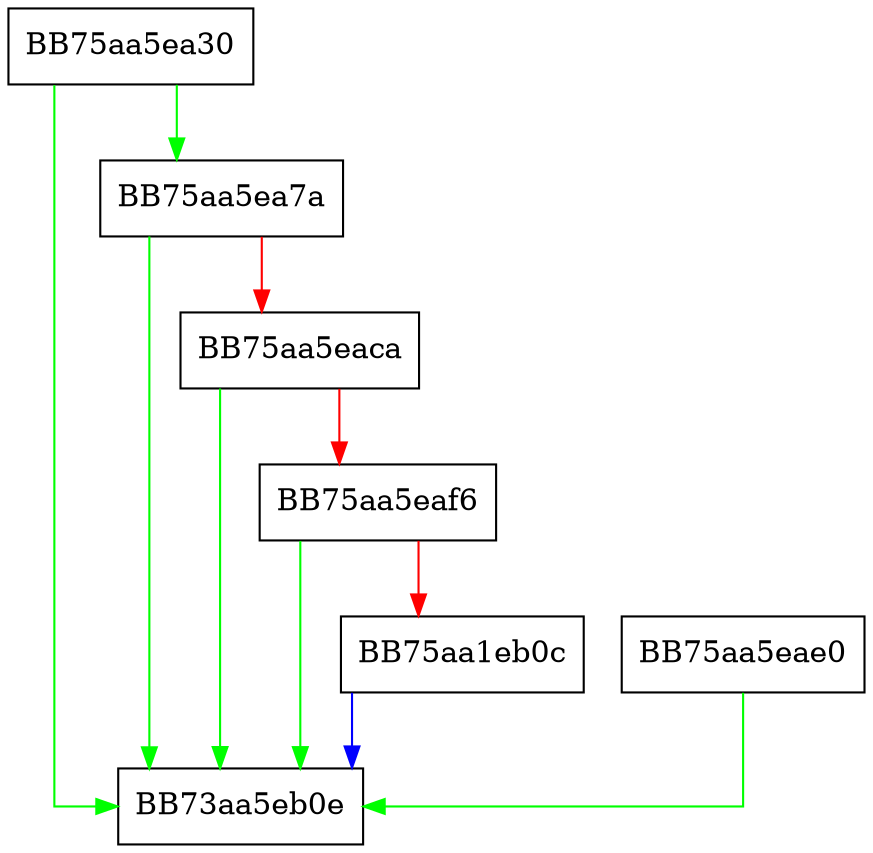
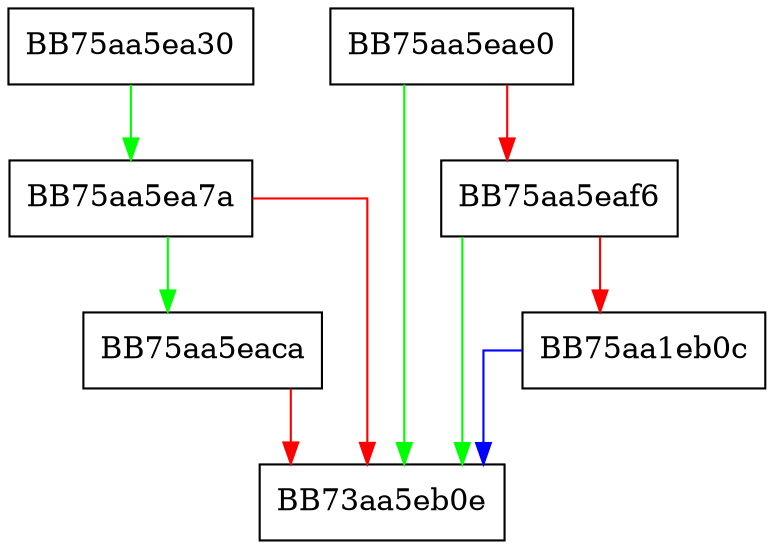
(262, 264) -> (168, 264)
(339, 416) -> (507, 112)
(54, 467) -> none
(149, 492) -> (367, 263)
(220, 568) -> (291, 416)
